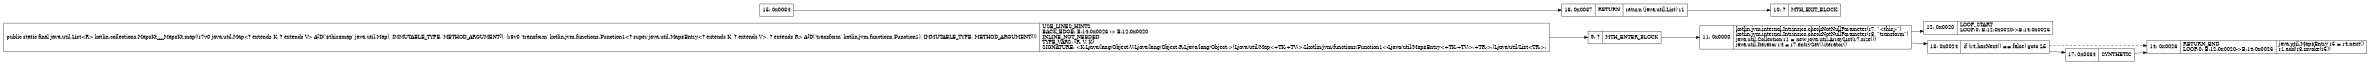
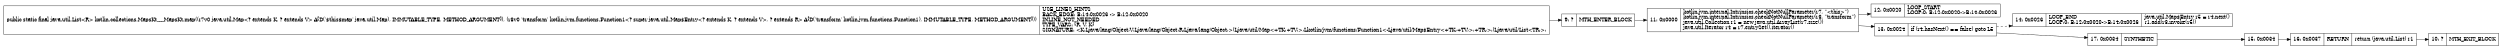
(2201, 44) -> (2063, 17)
(2139, 53) -> (2199, 39)
